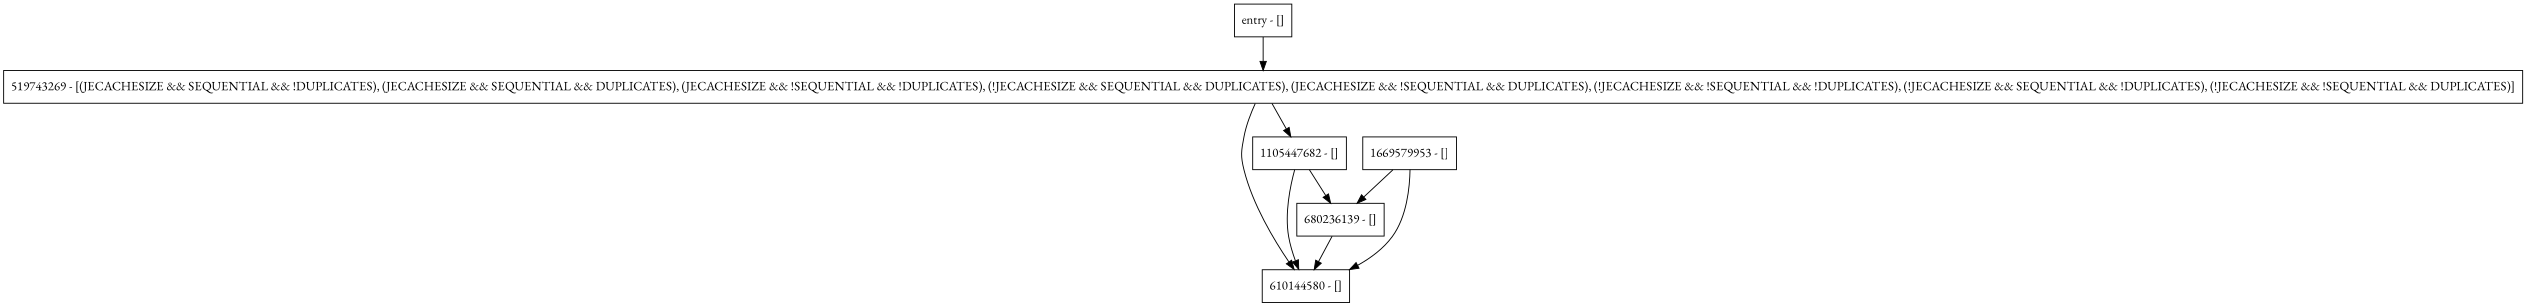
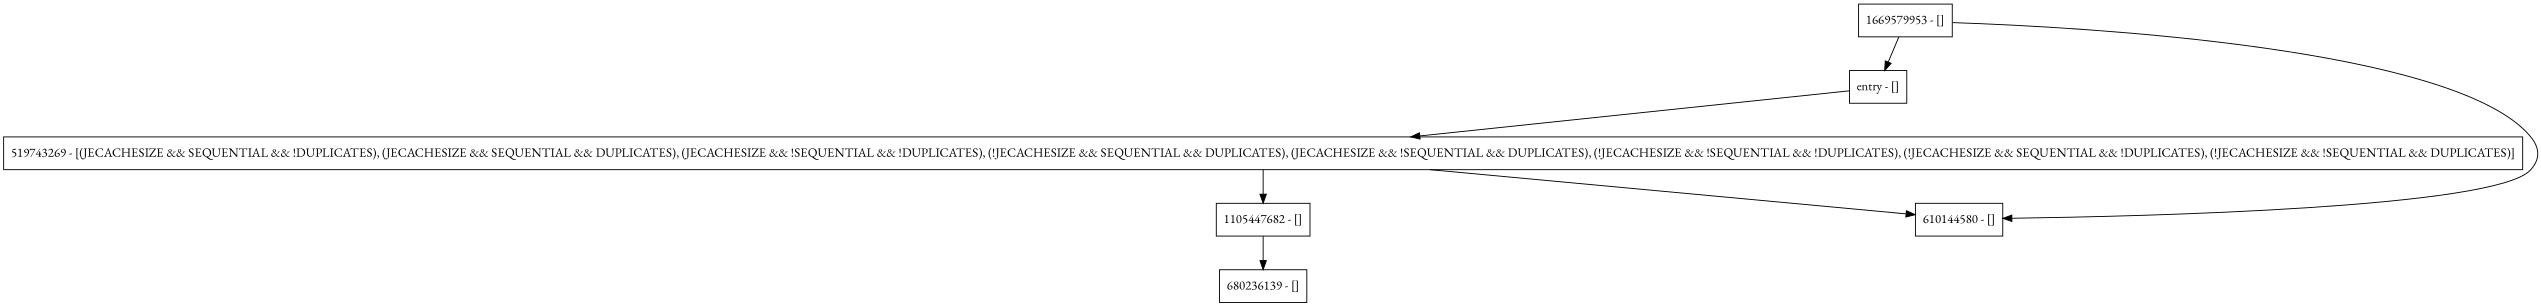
(1378, 183) -> (1894, 49)
(1287, 215) -> none
(1325, 249) -> none
